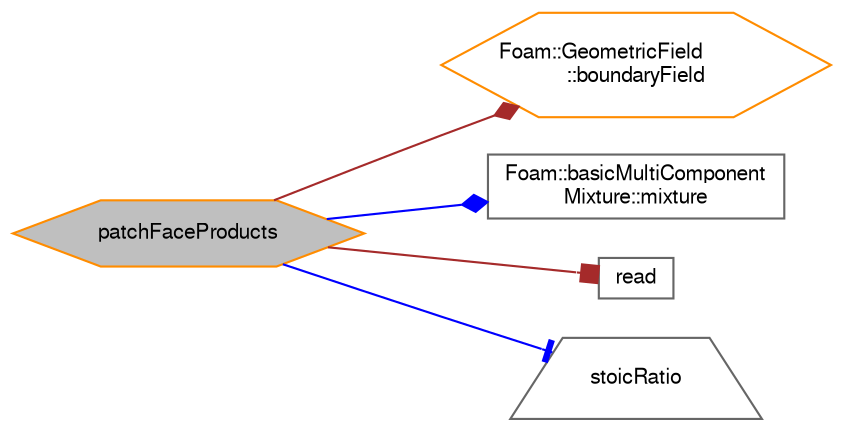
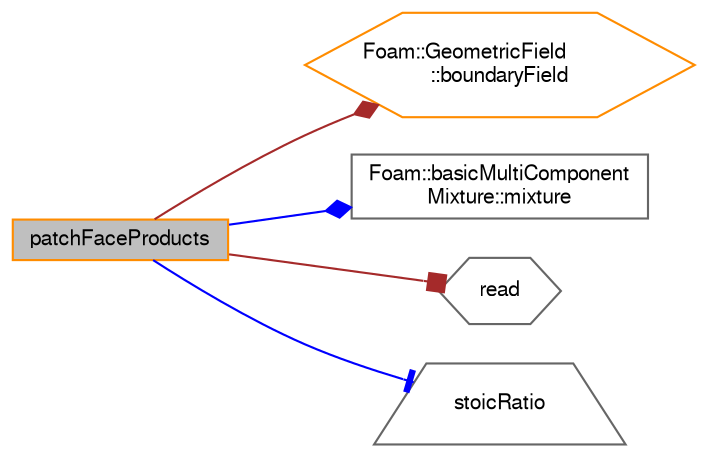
(189, 233) -> (120, 240)
(636, 278) -> (500, 291)
